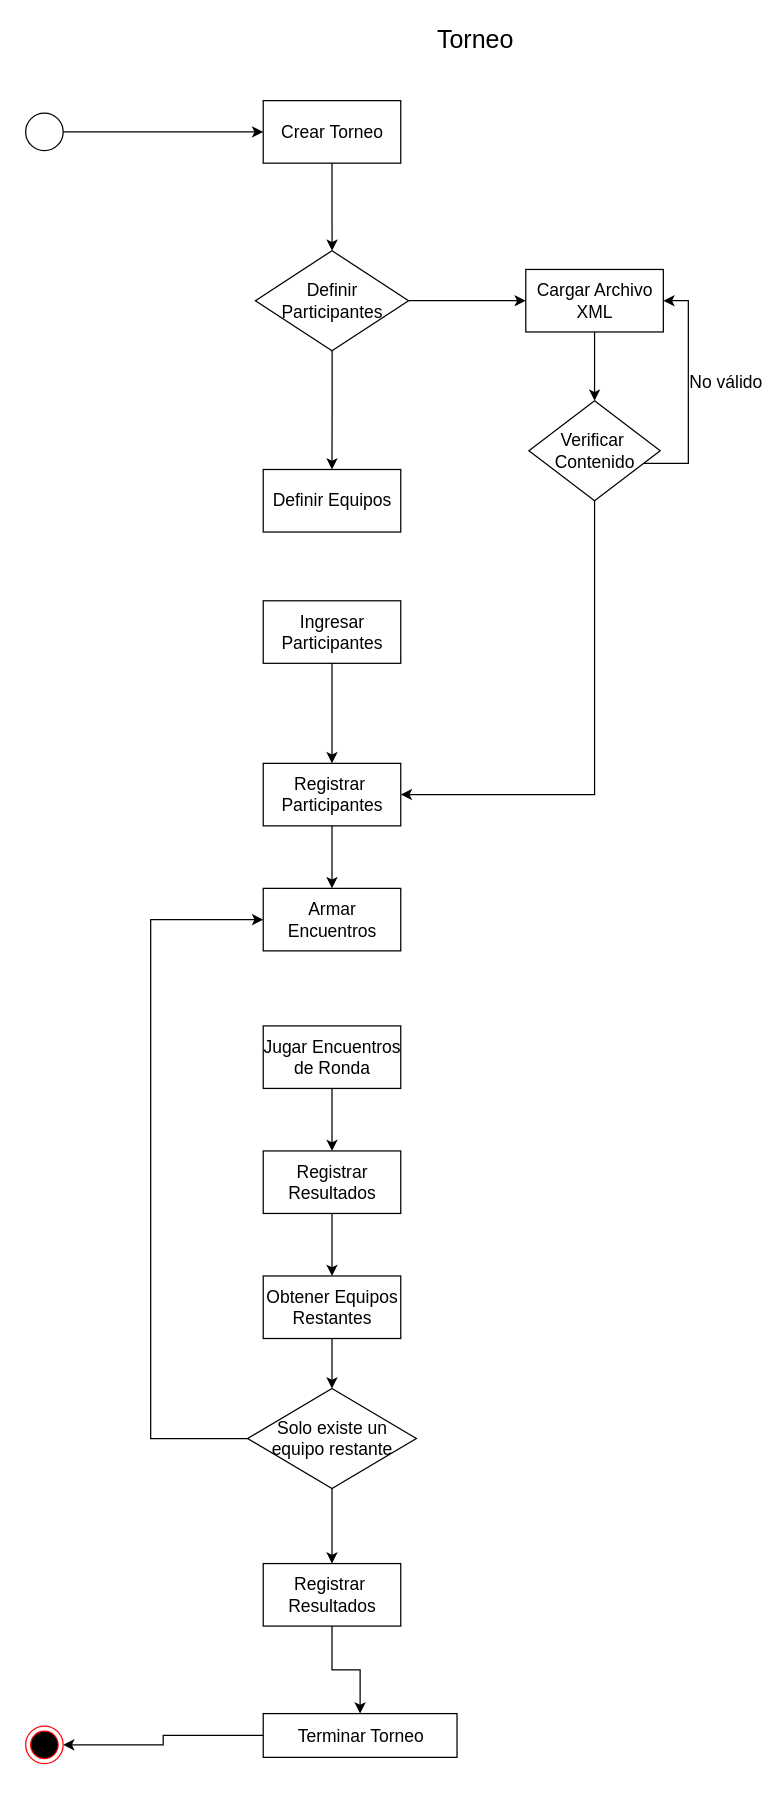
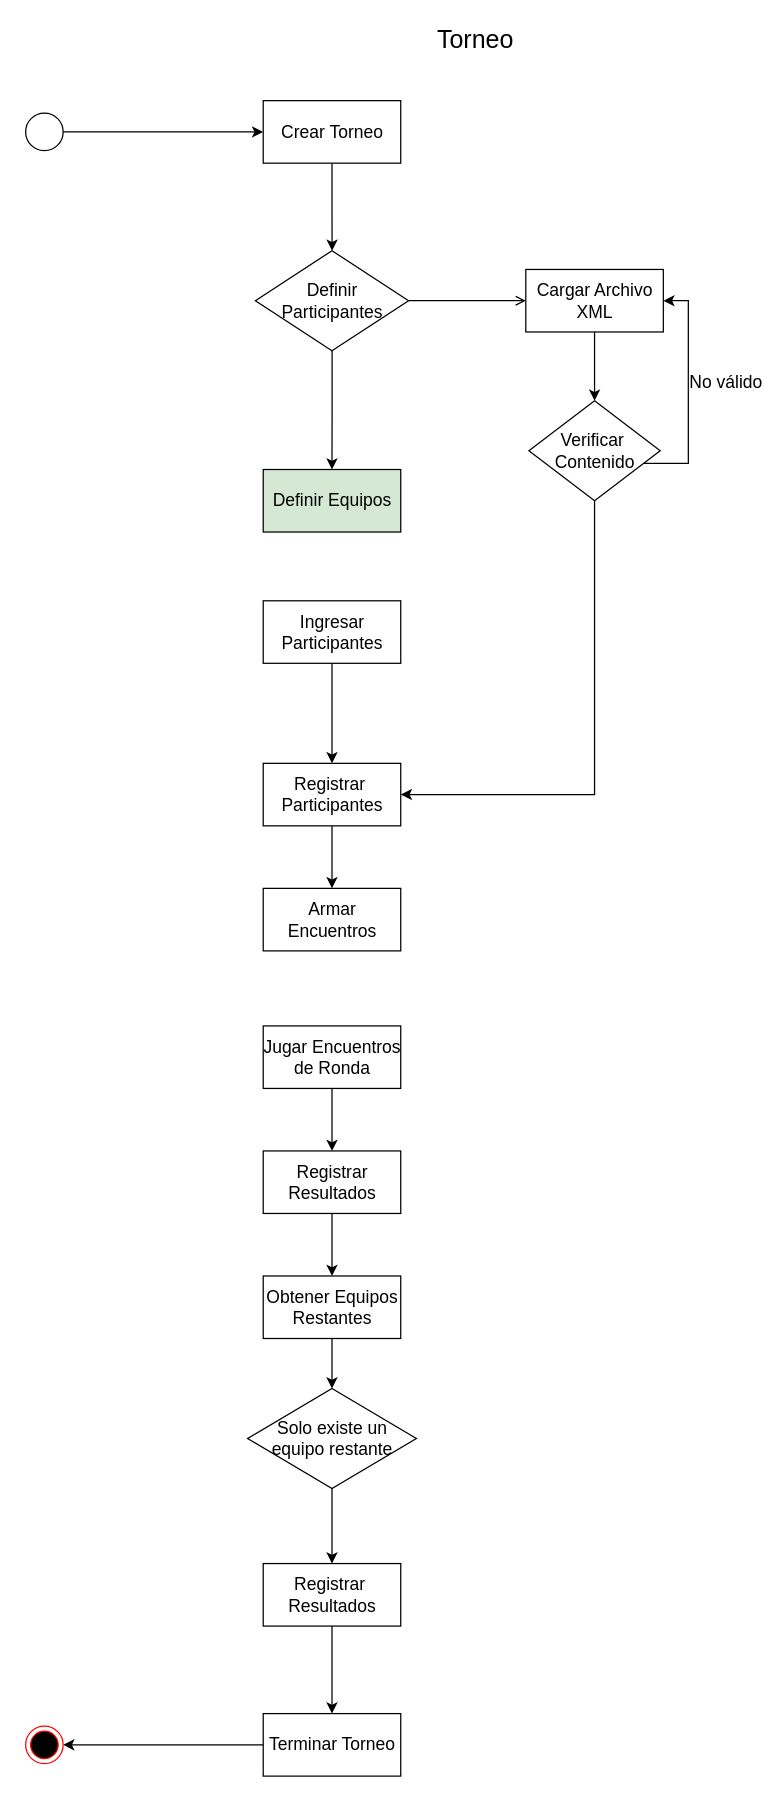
(516, 301) -> (518, 301)
(332, 501) -> (332, 501)
(151, 1175) -> none
(360, 1735) -> (332, 1744)
